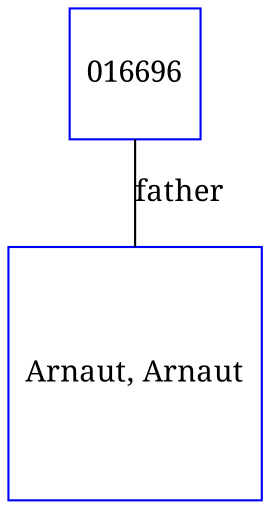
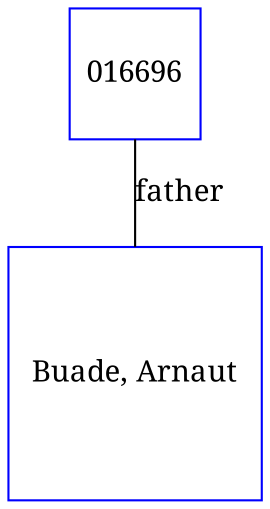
(135, 374) -> (135, 374)
